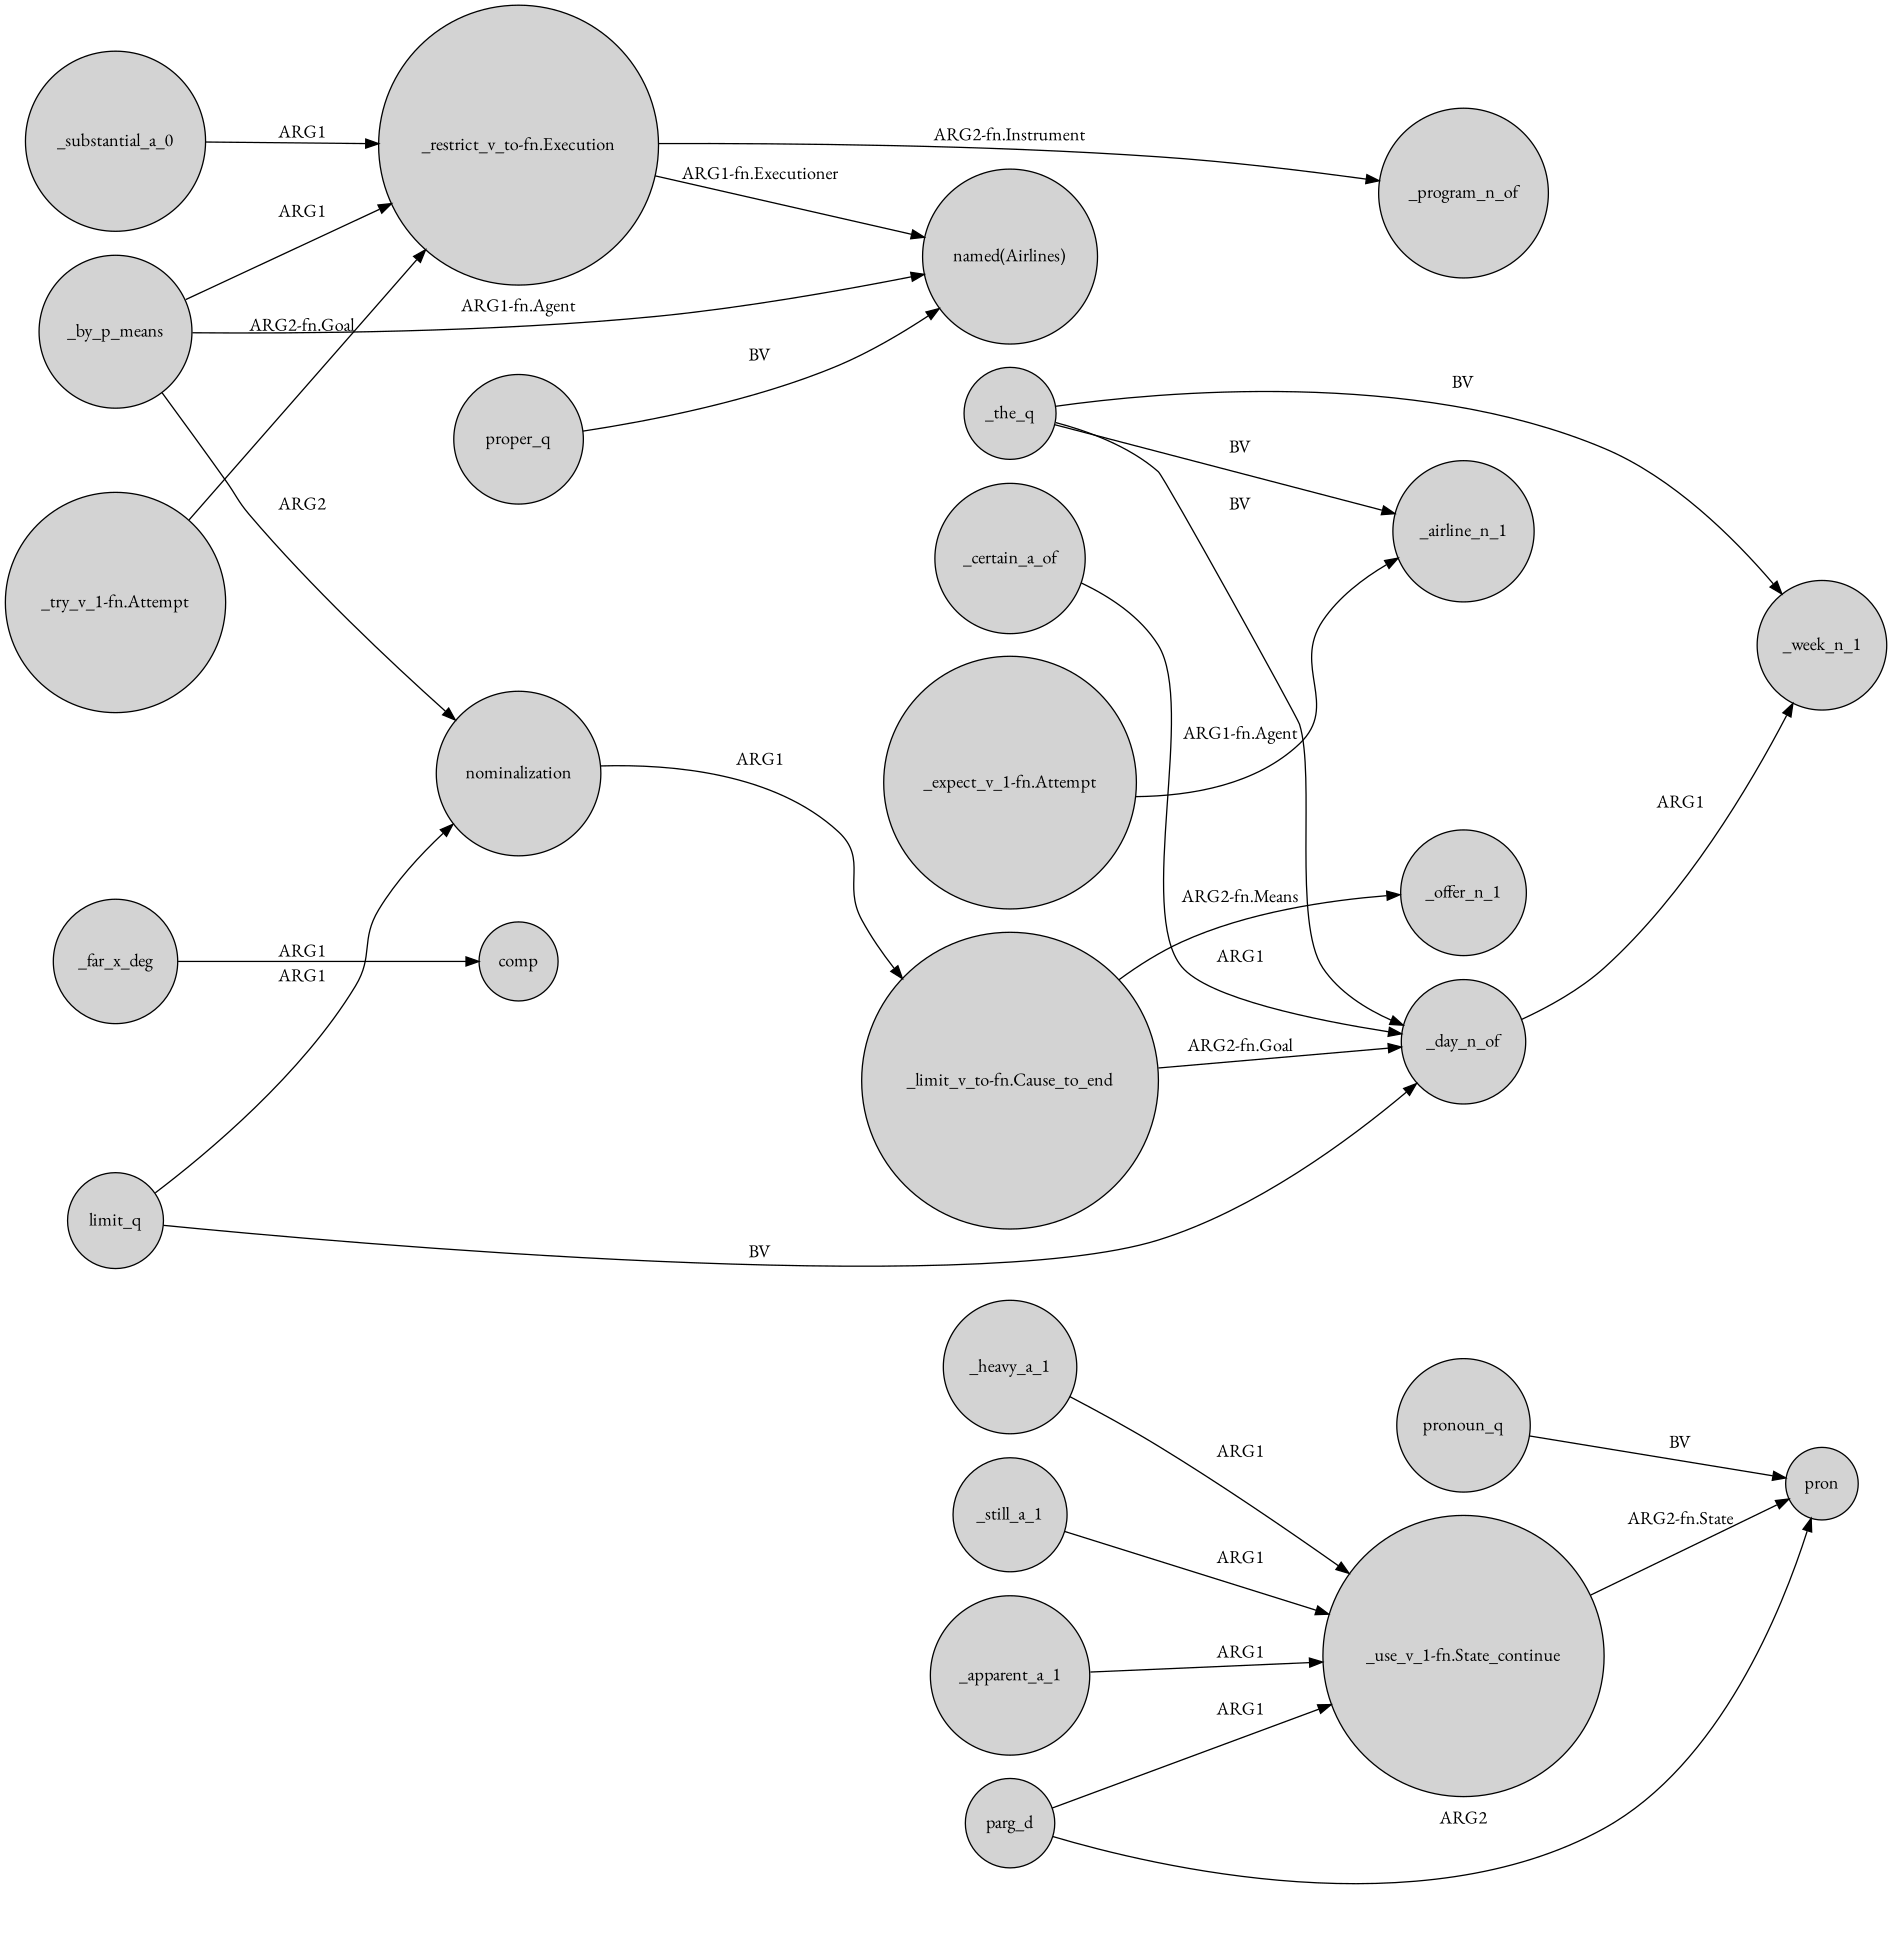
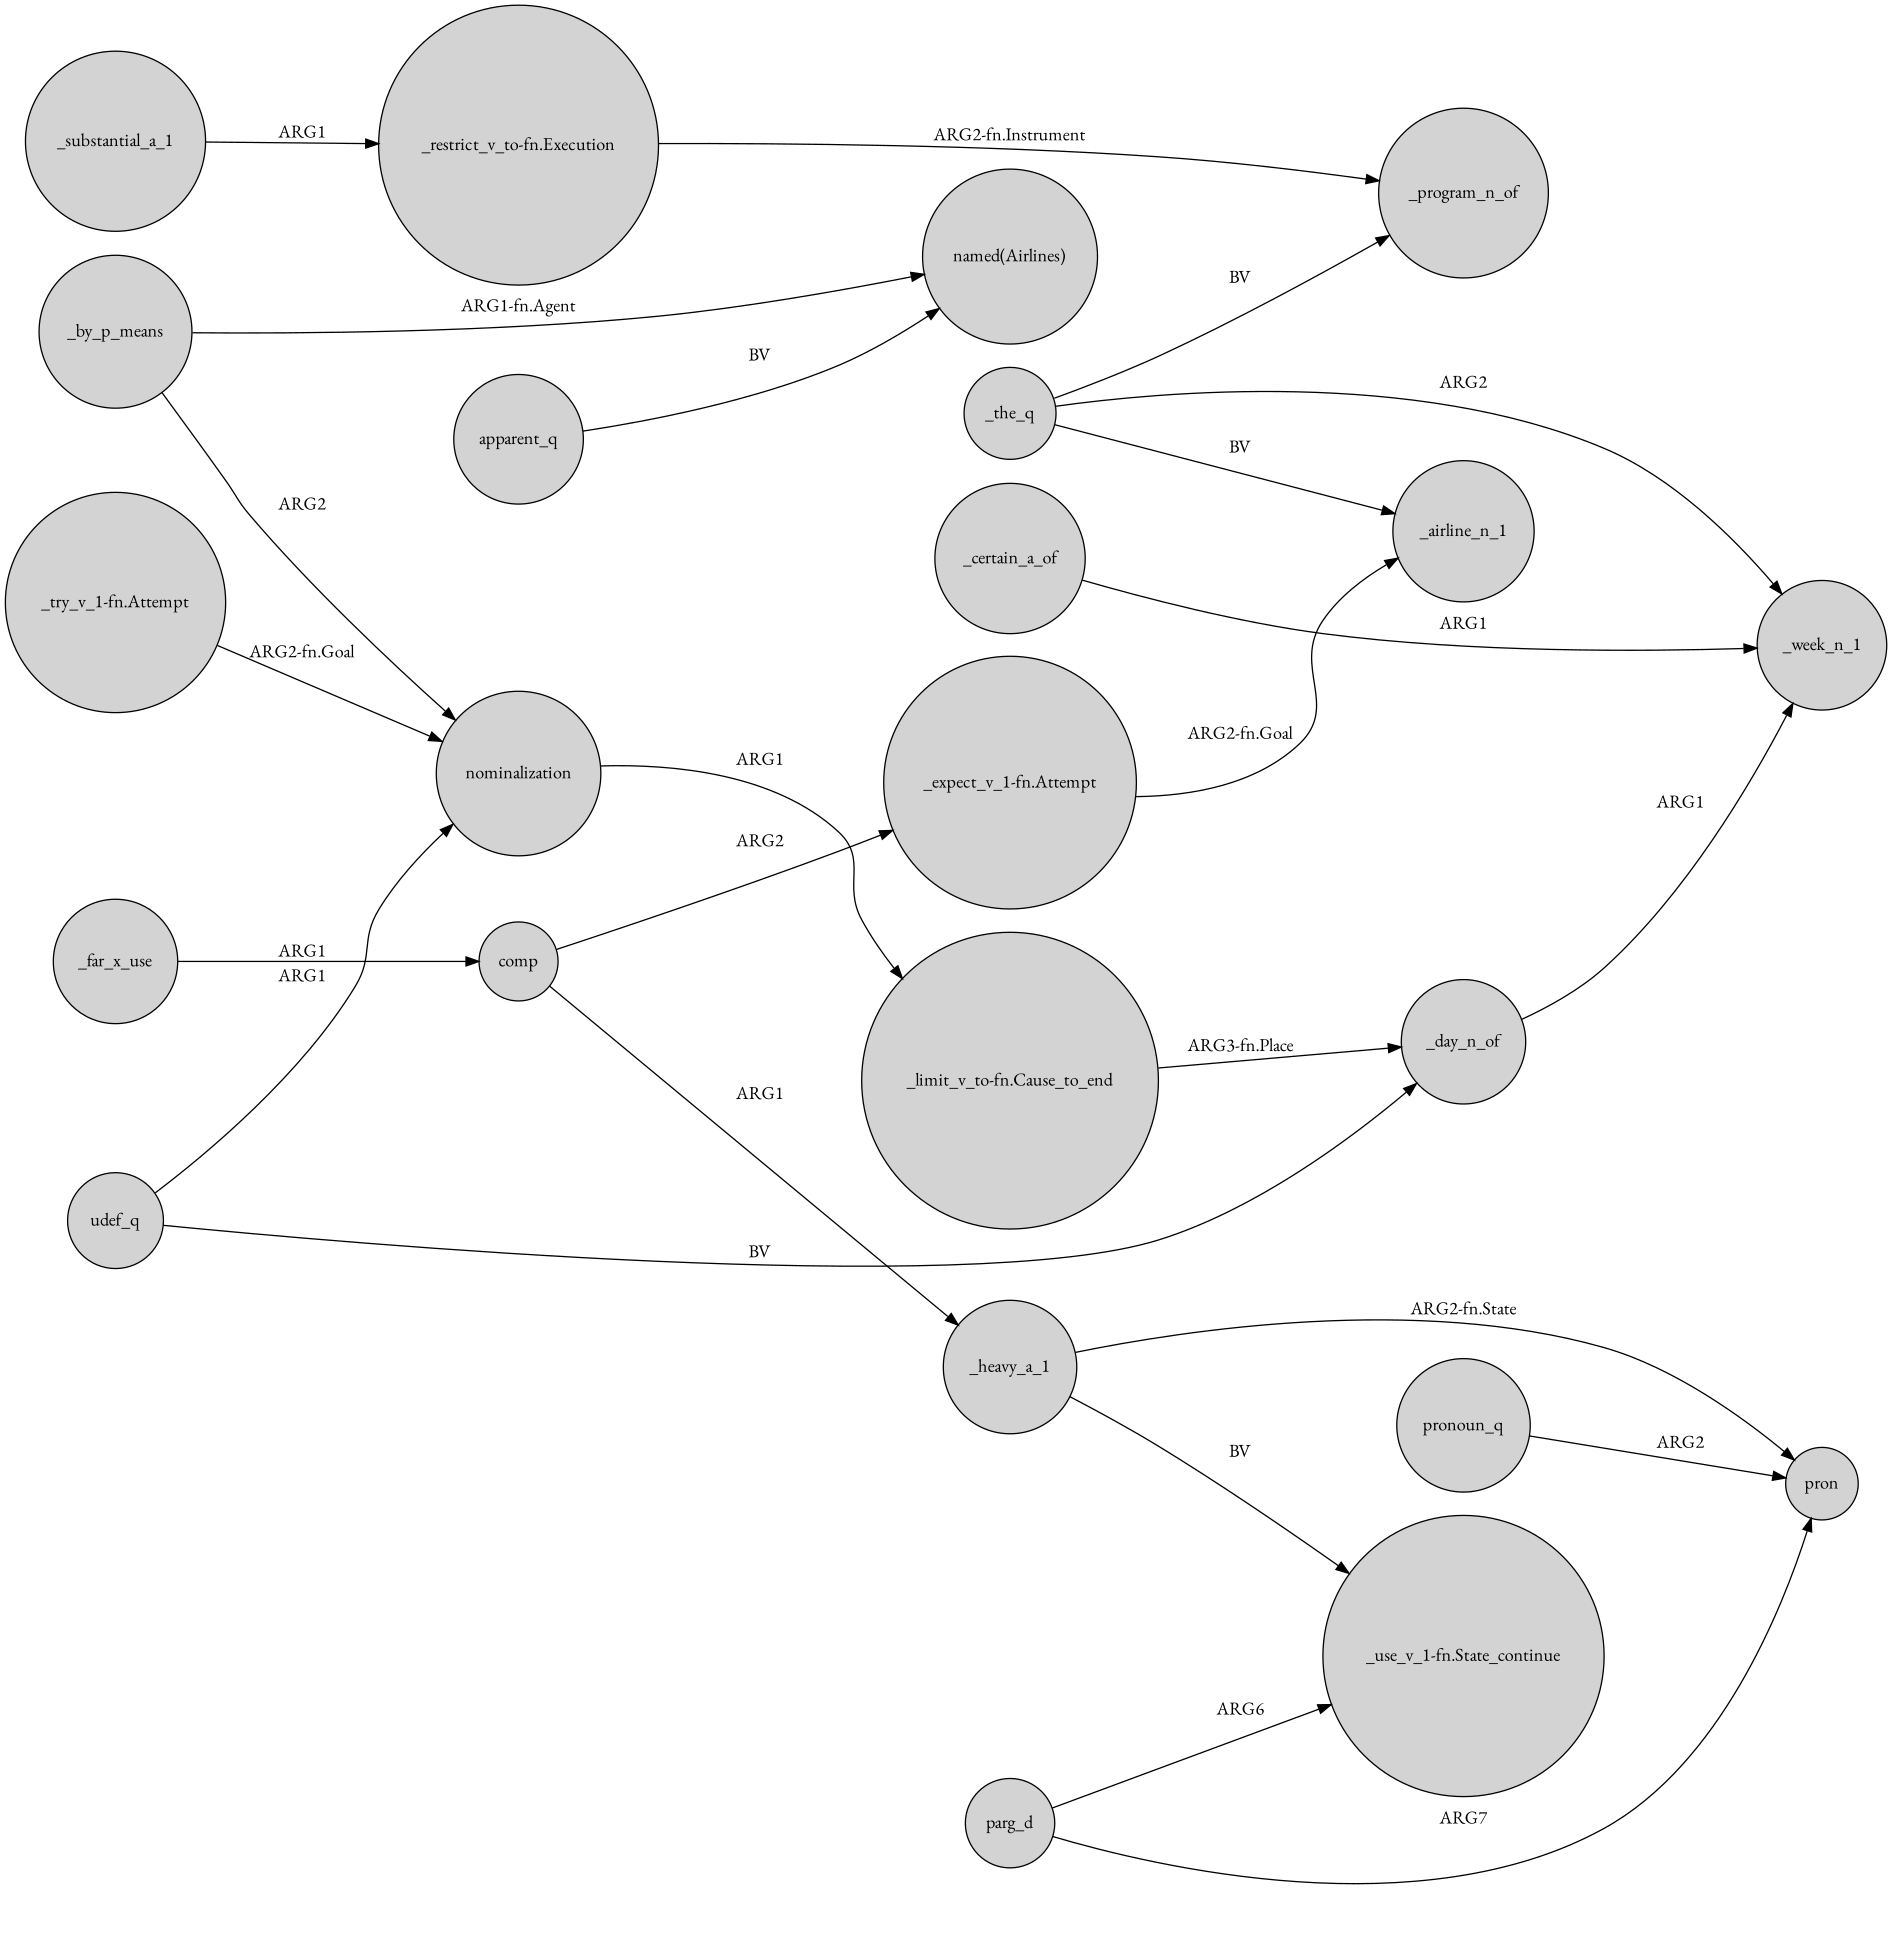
(116, 141) -> (116, 141)
(783, 205) -> none
(283, 254) -> none
(1464, 383) -> (1464, 383)
(303, 390) -> (324, 691)
(519, 439) -> (519, 439)
(1283, 693) -> (1219, 327)
(1241, 734) -> (1241, 734)
(1164, 866) -> (1410, 642)
(1464, 893) -> none
none -> (719, 894)
(116, 962) -> (116, 962)
(1241, 1046) -> (1241, 1046)
none -> (749, 1151)
(116, 1221) -> (116, 1221)
(1681, 1443) -> (1681, 1443)
(1241, 1452) -> (1241, 1452)
(1010, 1515) -> none
(1684, 1550) -> (1444, 1322)
(1010, 1676) -> none
(1241, 1710) -> (1241, 1710)
(1464, 1819) -> (1464, 1819)
